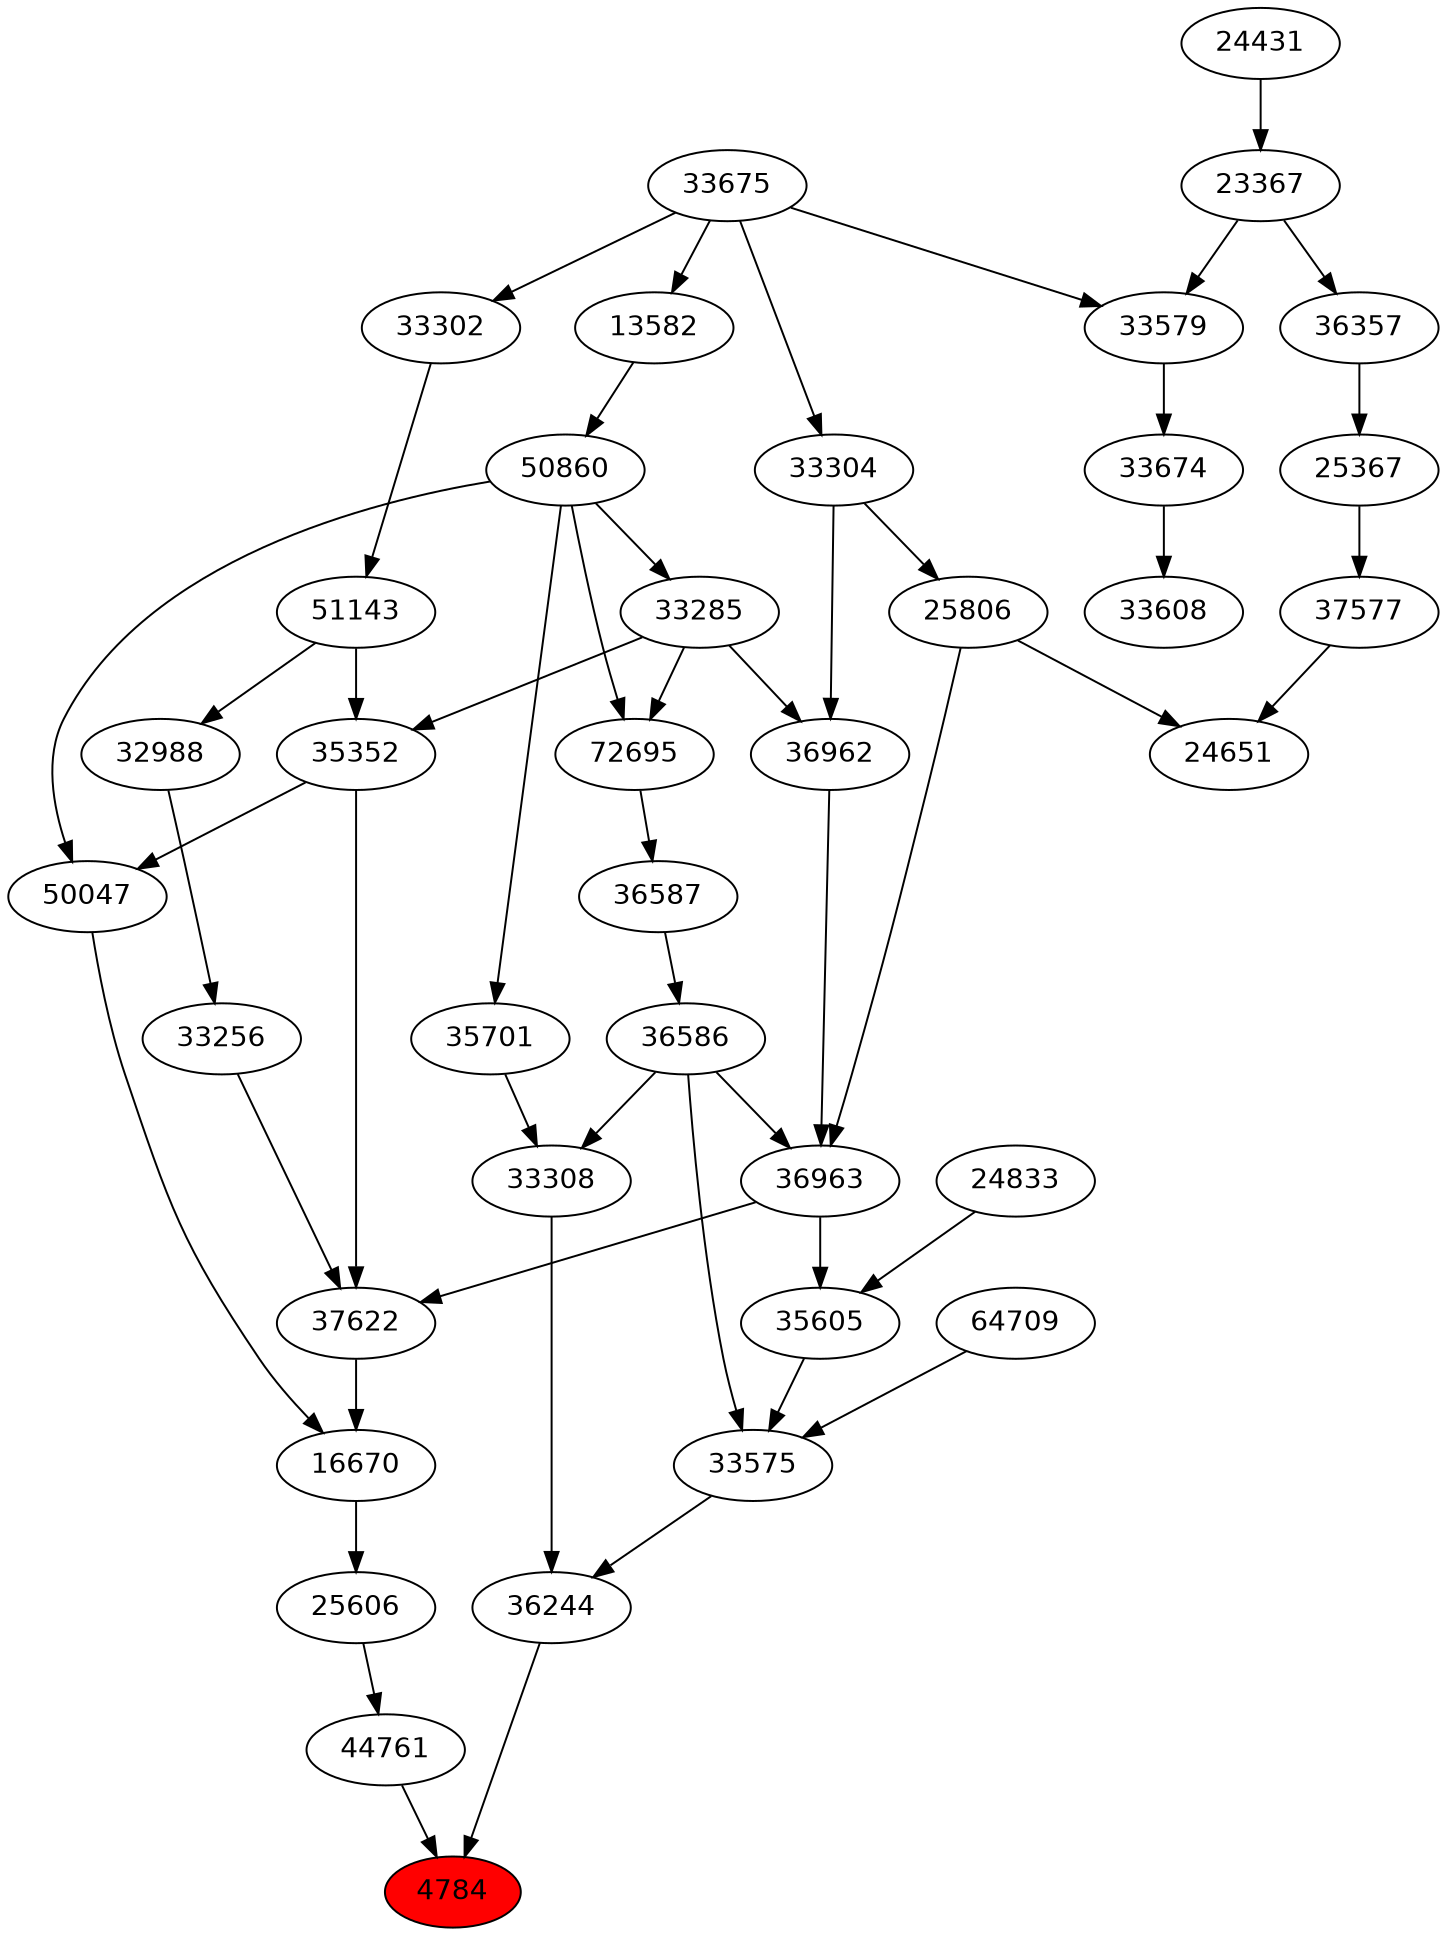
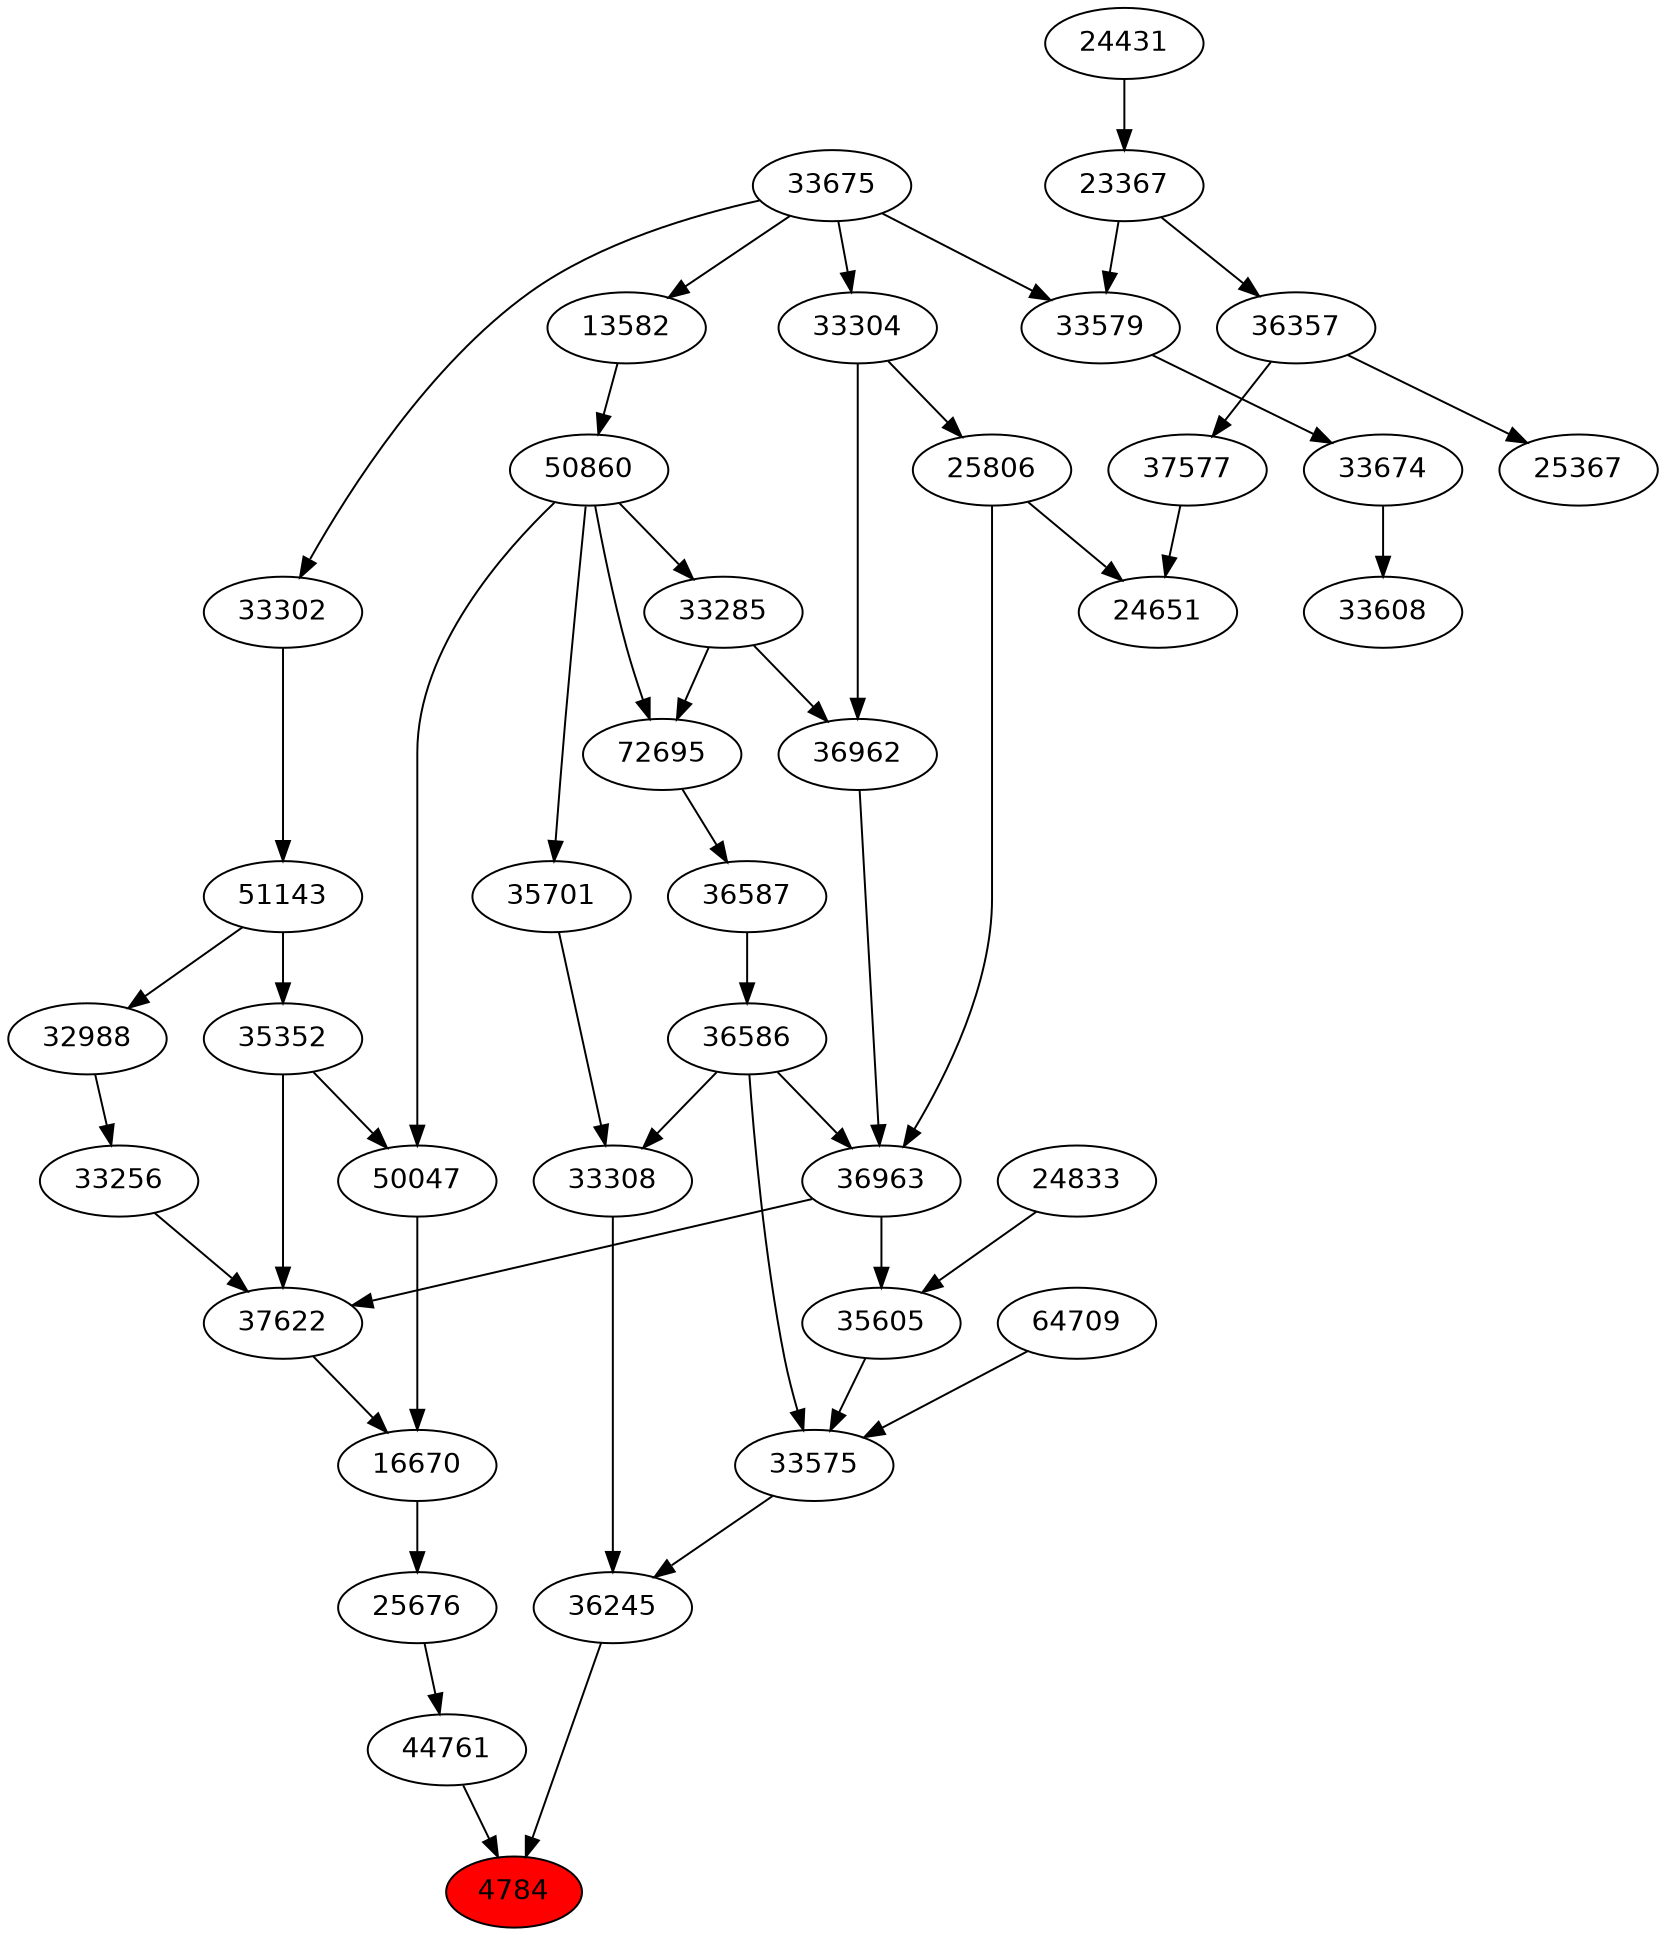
(1359, 531) -> (1250, 388)
(553, 673) -> none
(356, 1608) -> (417, 1608)
(552, 1608) -> (613, 1608)
